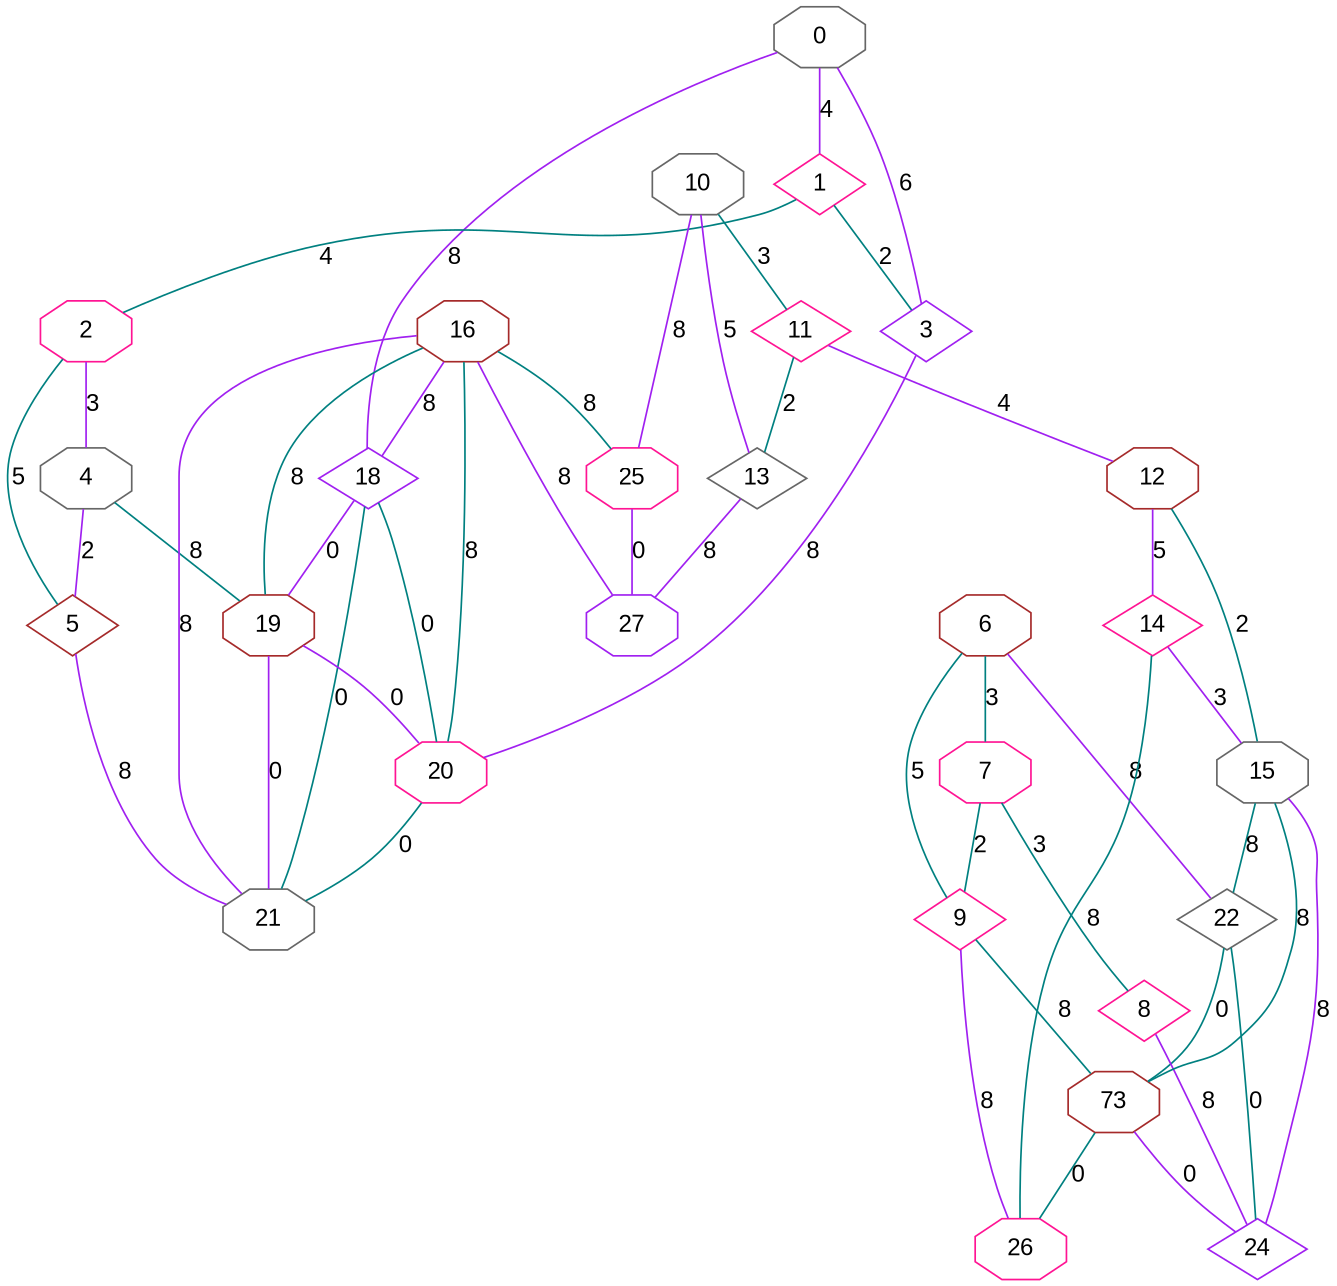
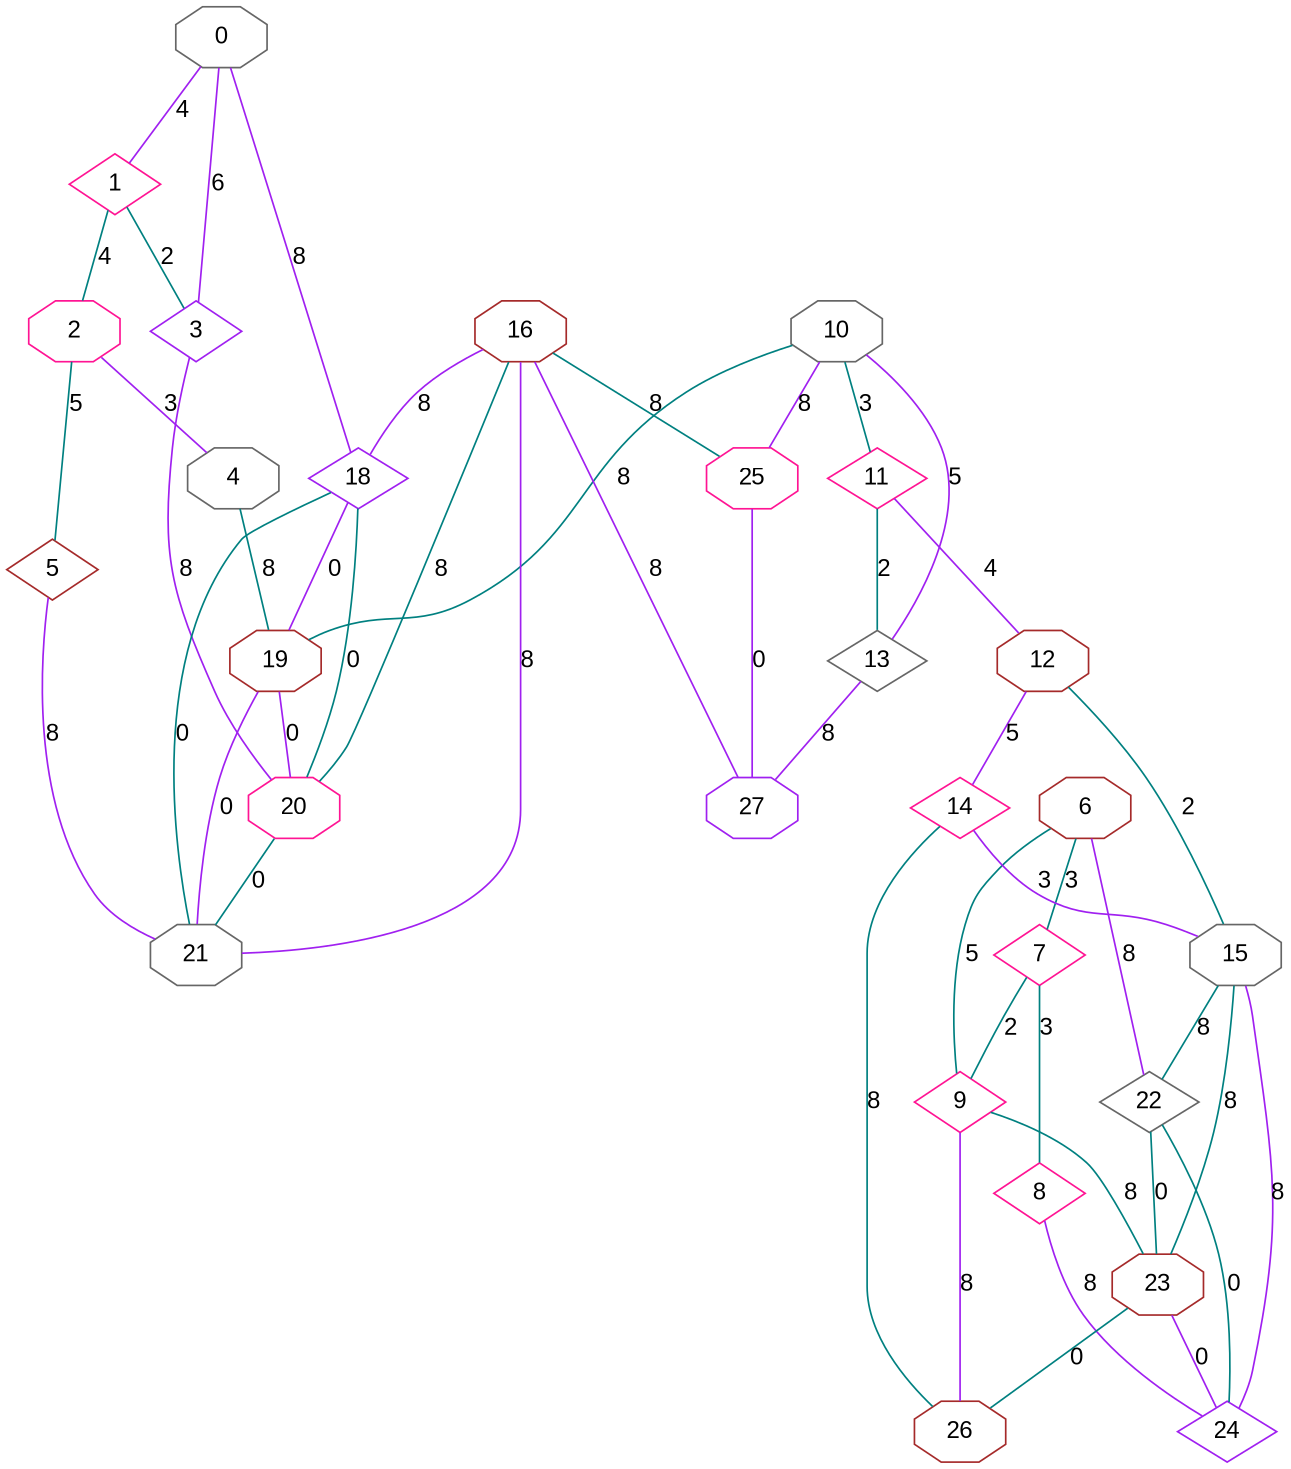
(296, 441) -> (565, 520)
(79, 553) -> none
(985, 772) -> (1040, 955)
(1114, 1102) -> (1158, 1285)
(1021, 1249) -> (960, 1432)
